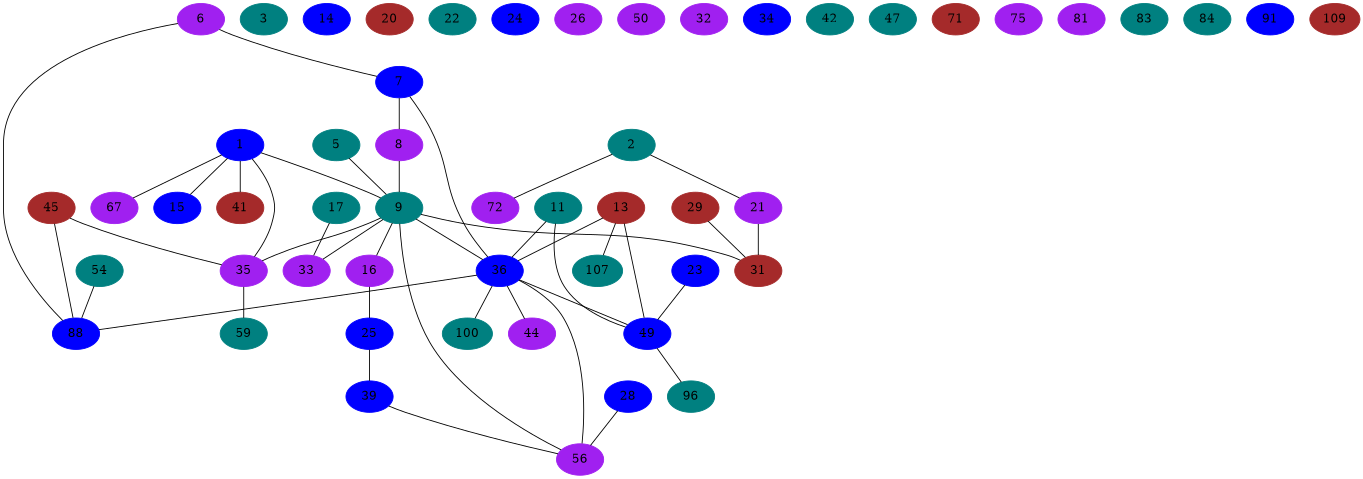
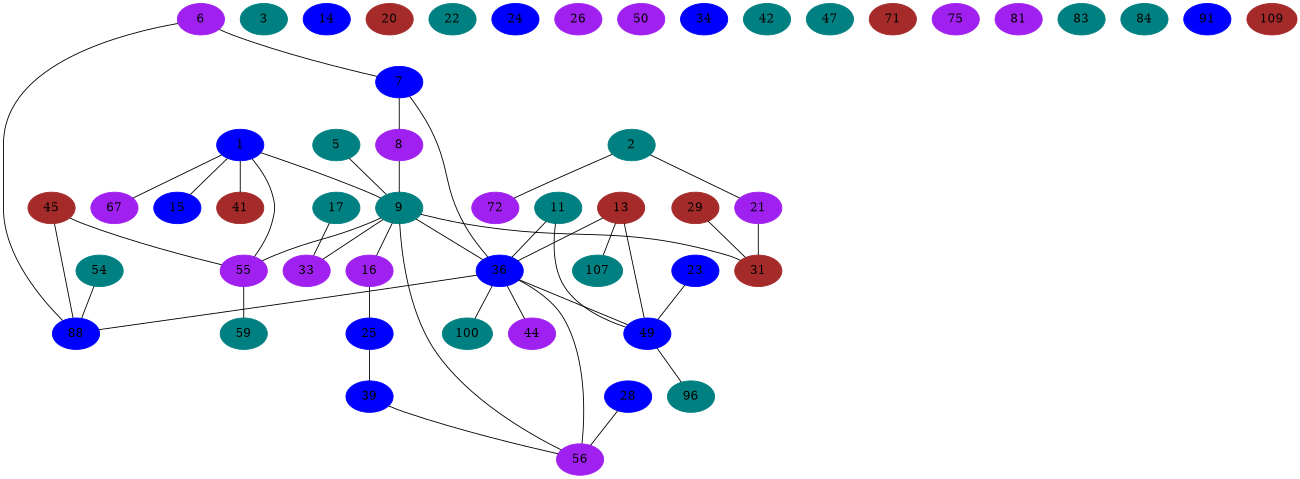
(704, 19) -> none
(244, 271) -> (244, 271)
